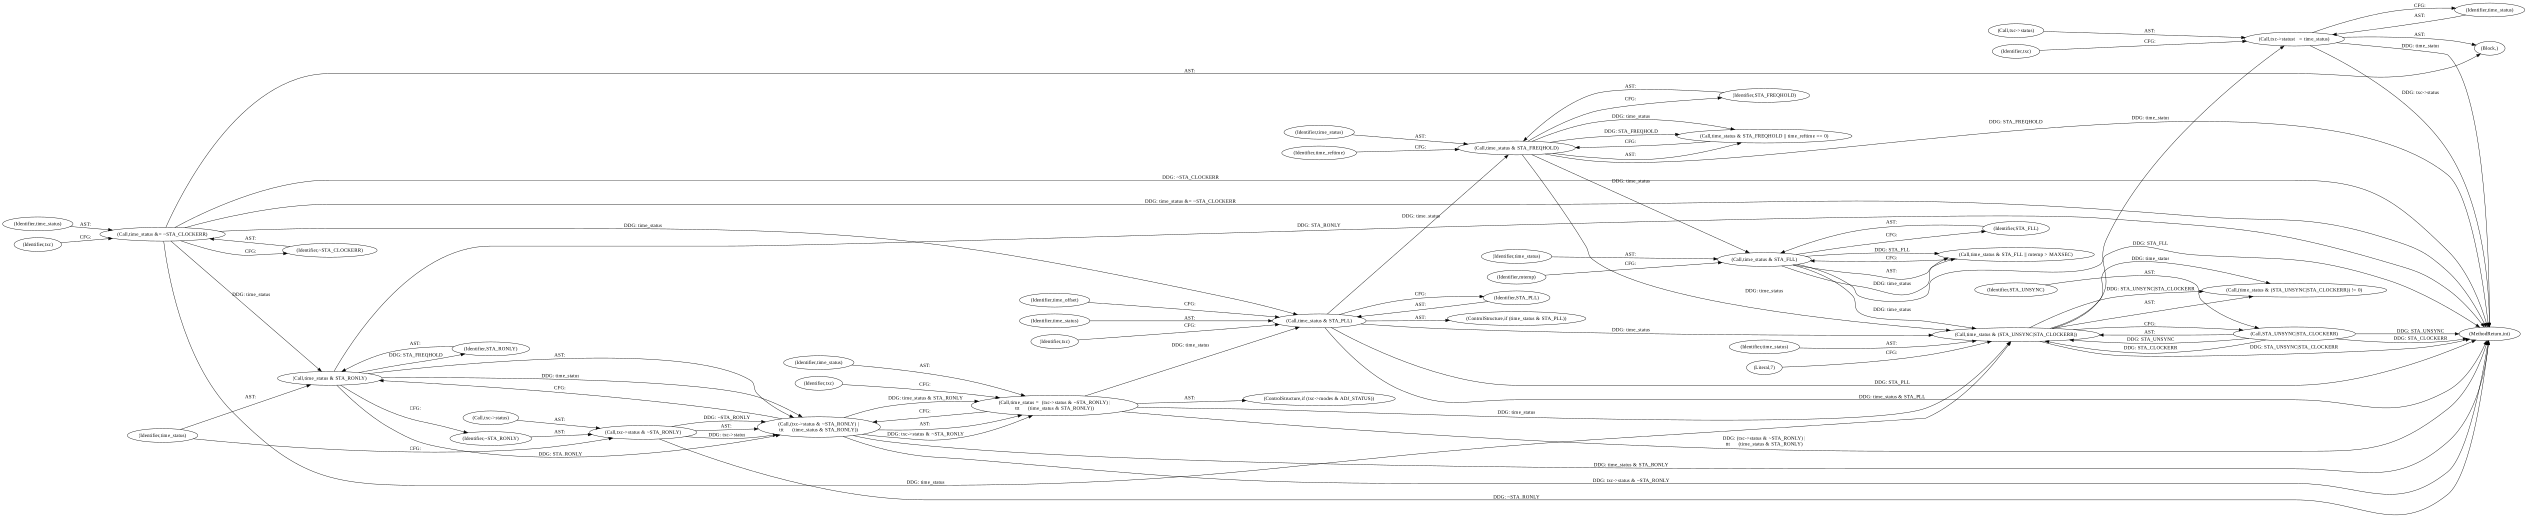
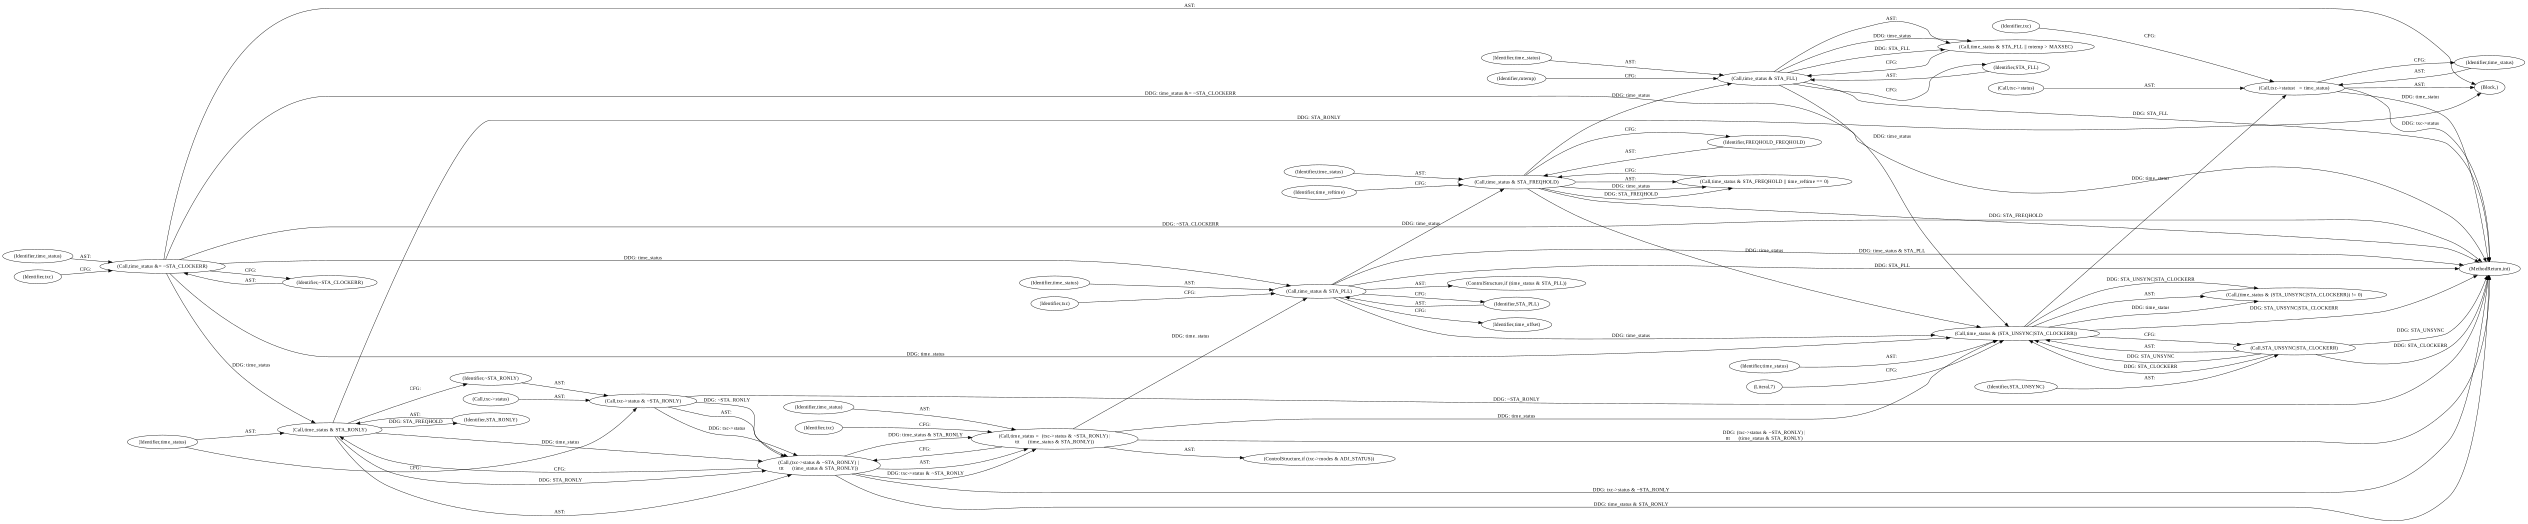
(1764, 95) -> (1764, 142)
(1394, 228) -> (1314, 120)
(1182, 309) -> (1408, 315)
